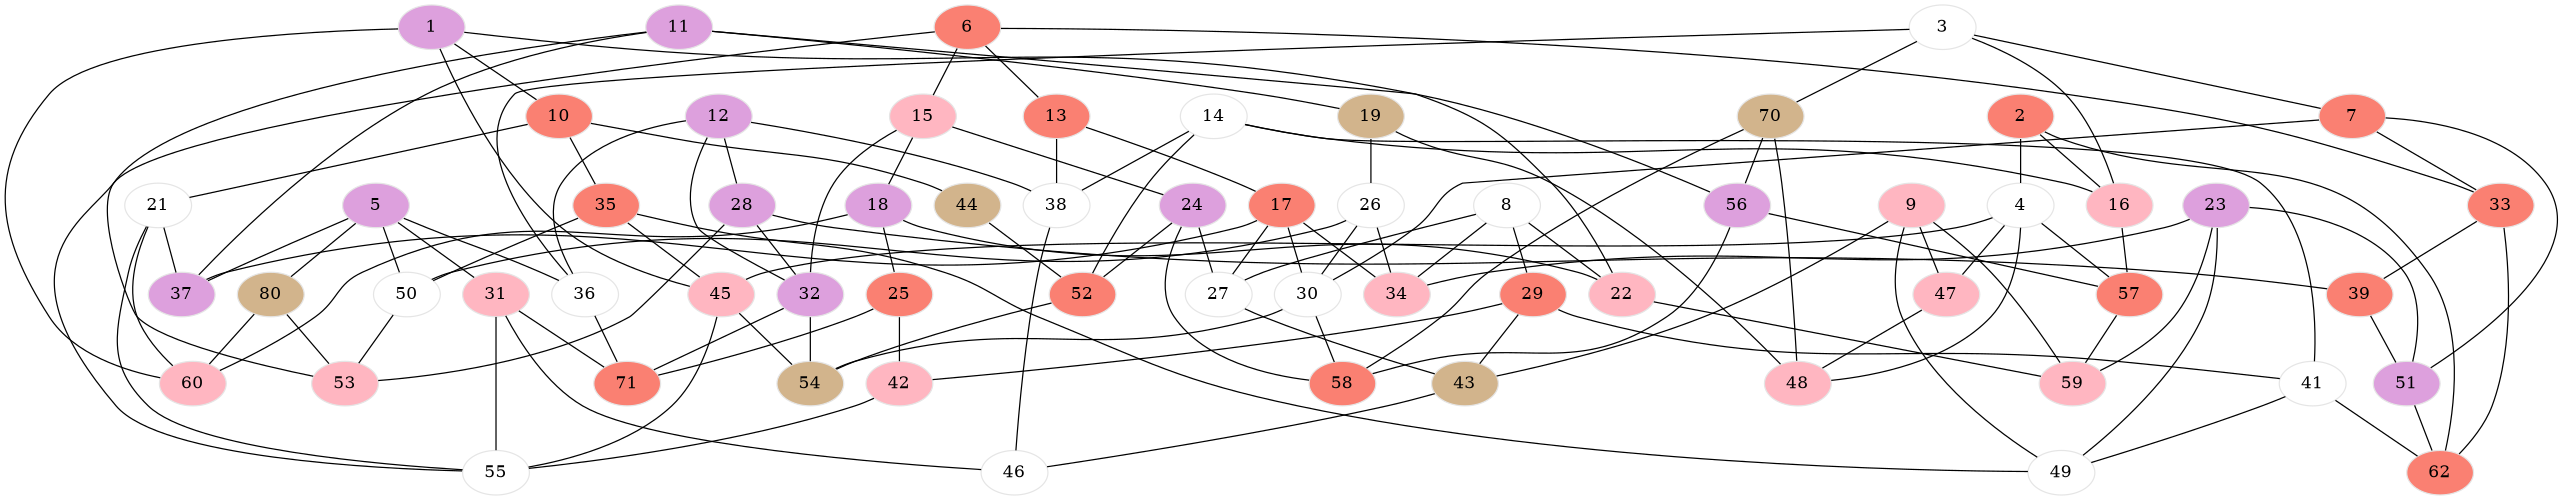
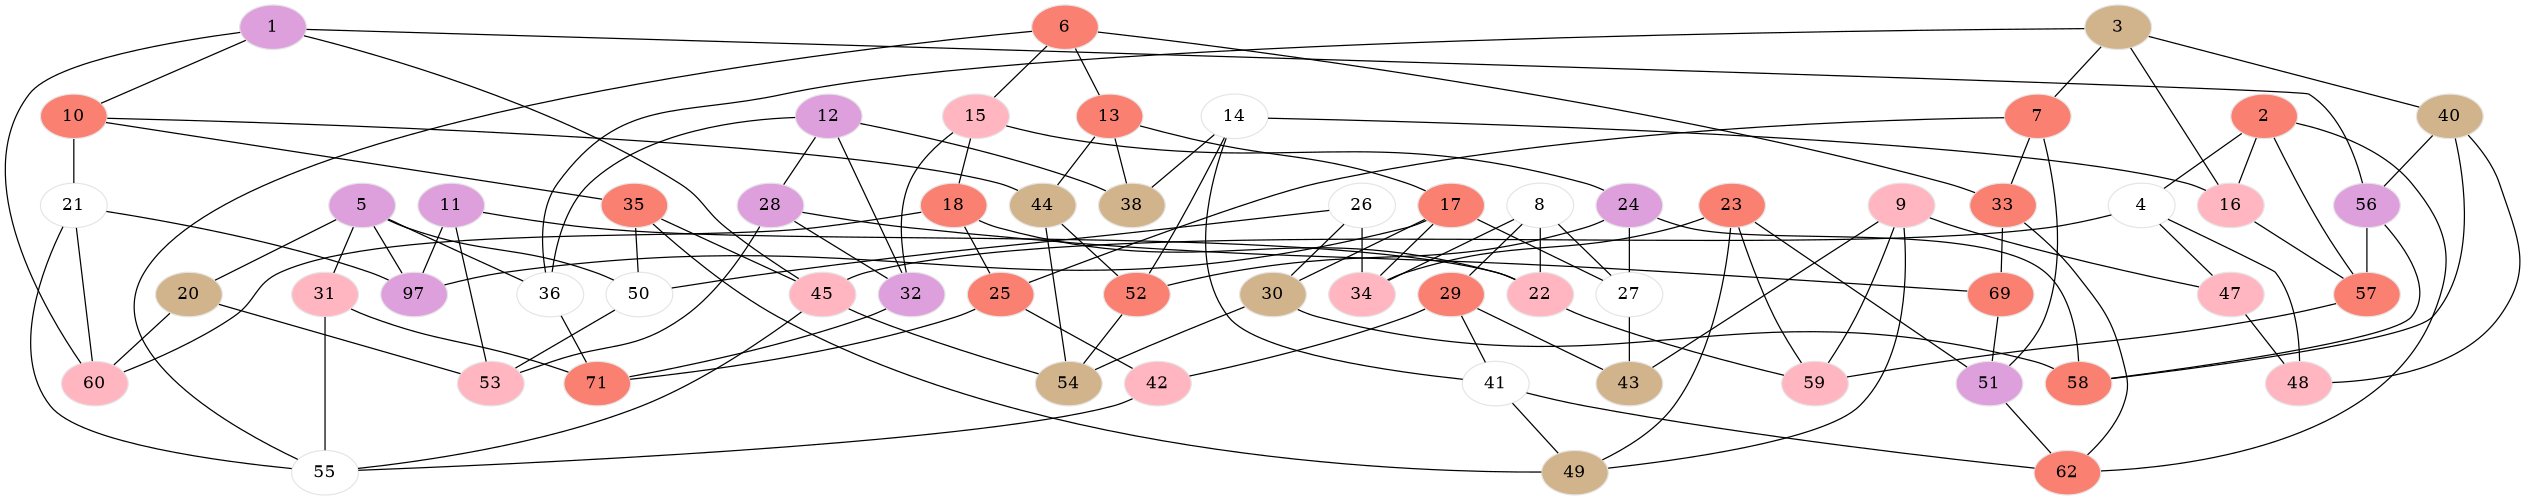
(1943, 27) -> (2118, 27)
(1371, 116) -> none
(1771, 116) -> (2450, 116)
none -> (1076, 161)
(1733, 163) -> (1508, 151)
(878, 205) -> (954, 205)
(1057, 205) -> (1132, 205)
(2216, 205) -> (1732, 205)
(2079, 253) -> (2311, 208)
(182, 295) -> (414, 295)
(271, 295) -> (189, 295)
(1308, 295) -> (1273, 295)
(2360, 295) -> (2001, 295)
(810, 340) -> (1056, 294)
(1015, 473) -> none
(2061, 473) -> (1575, 473)
